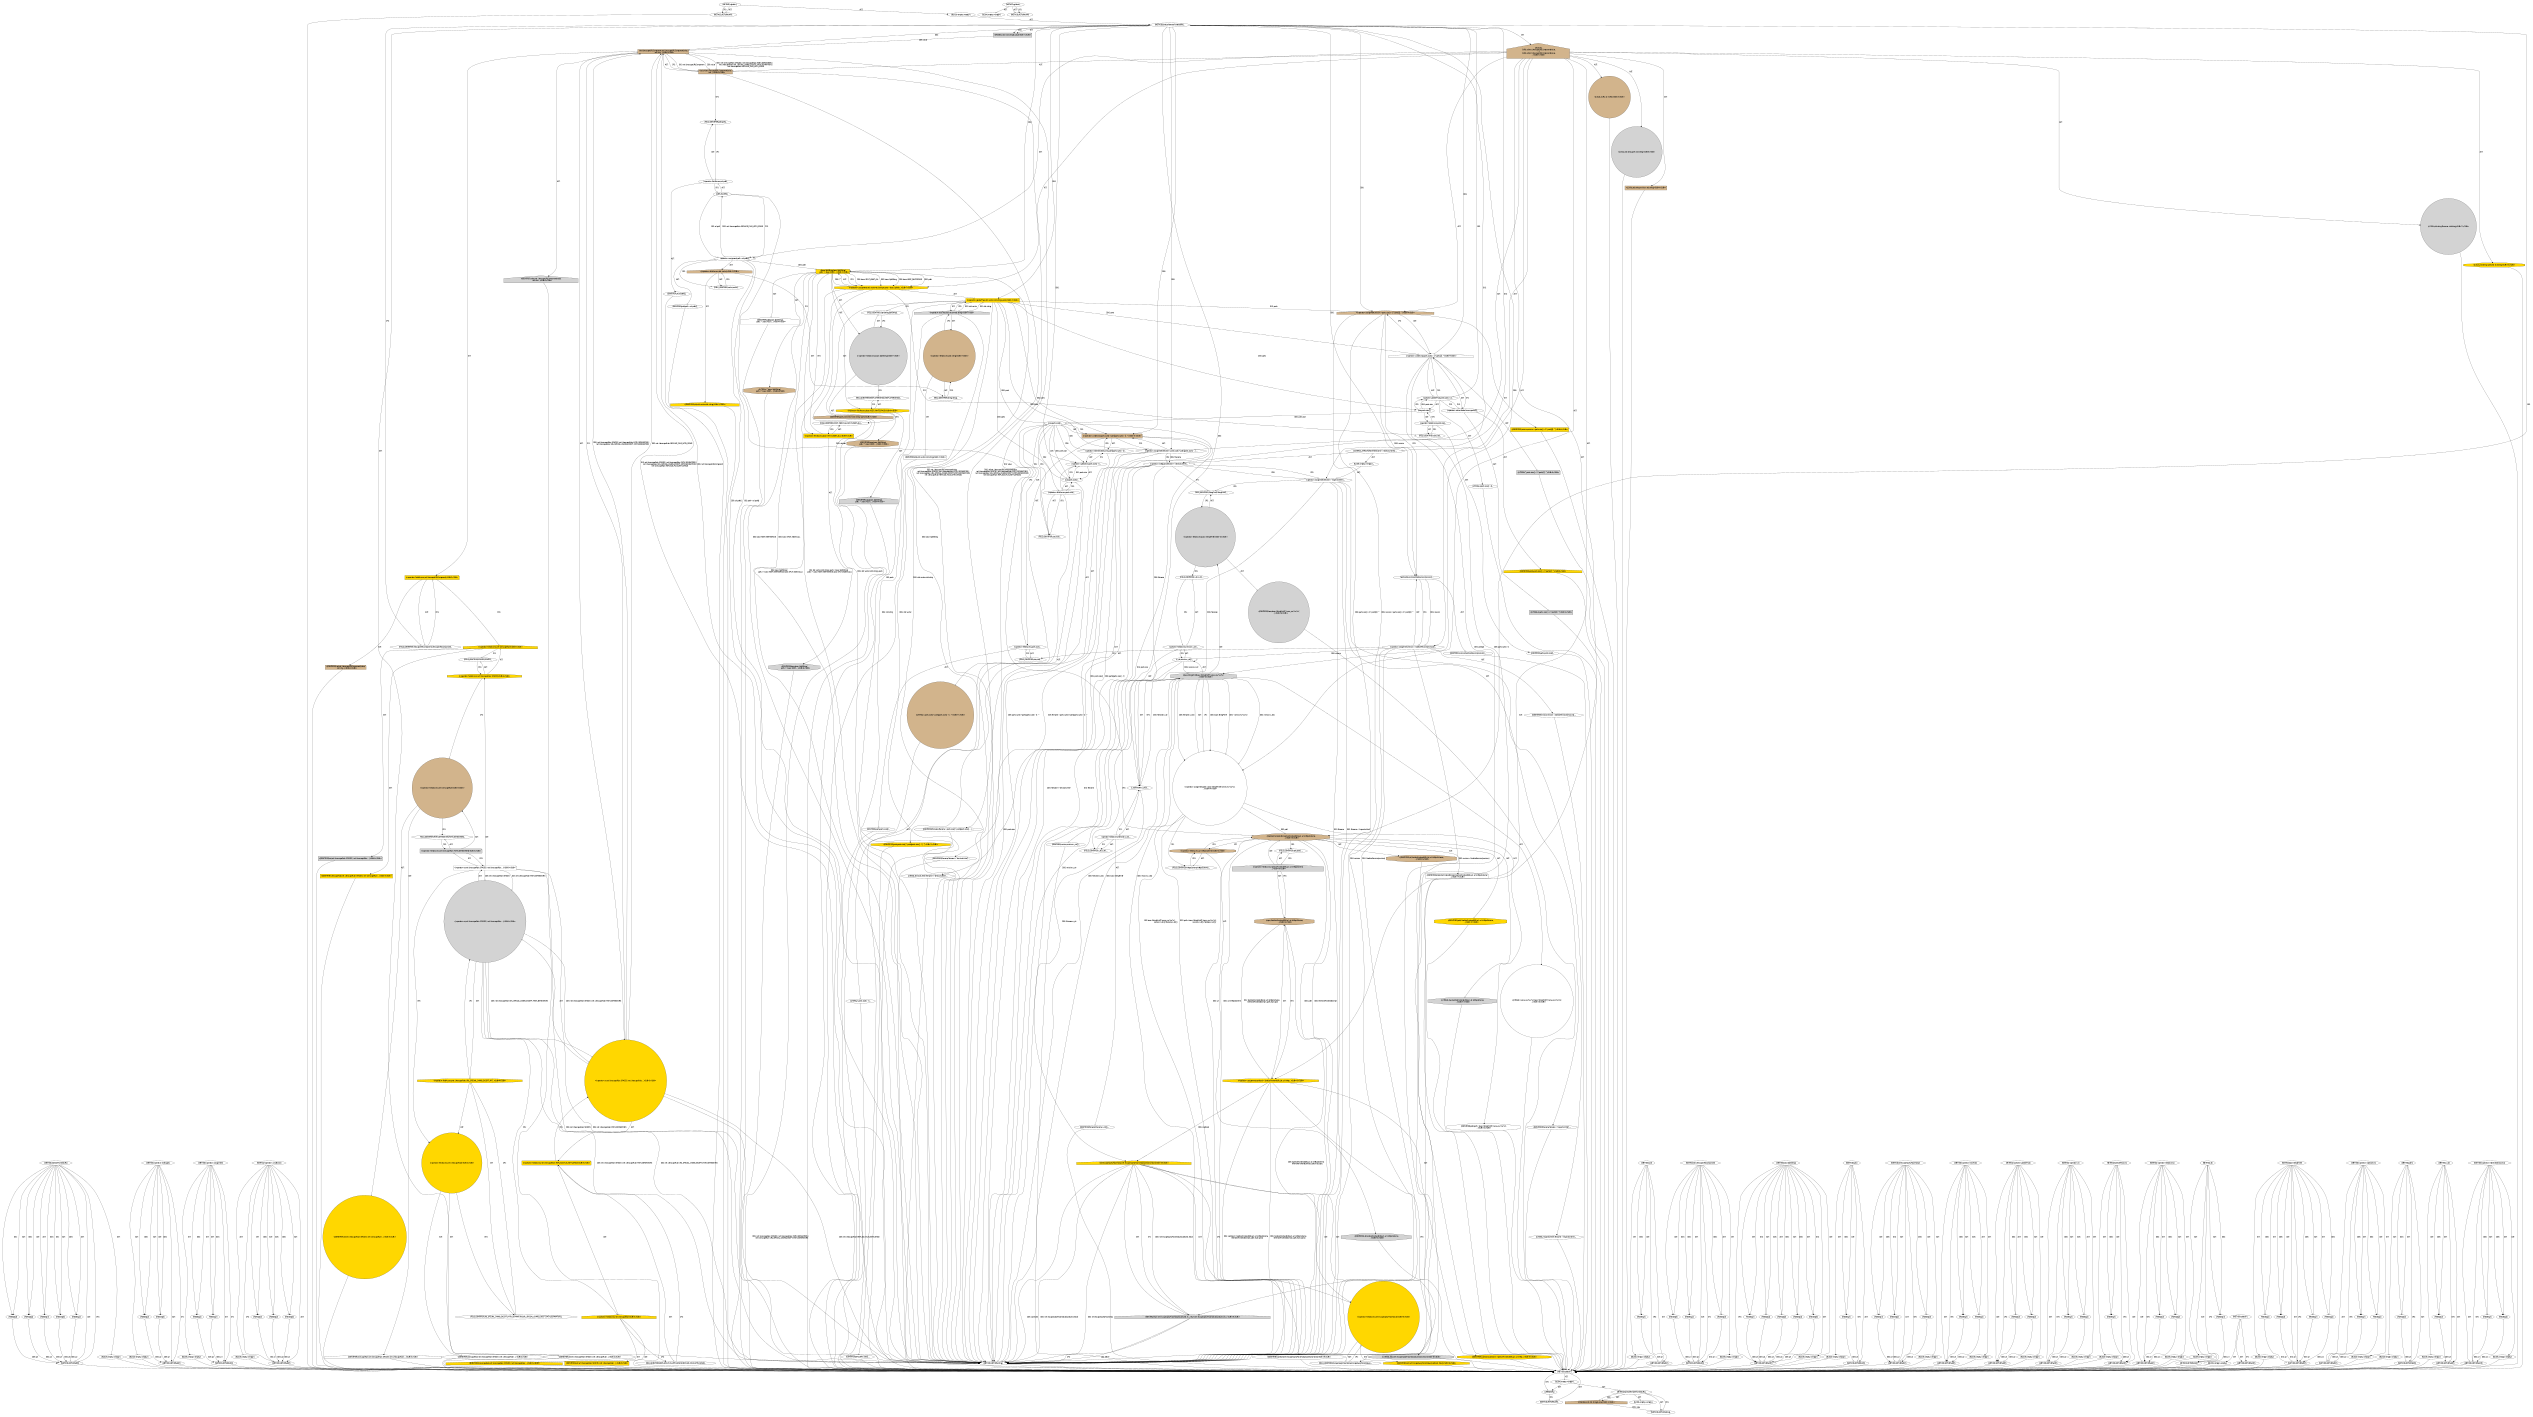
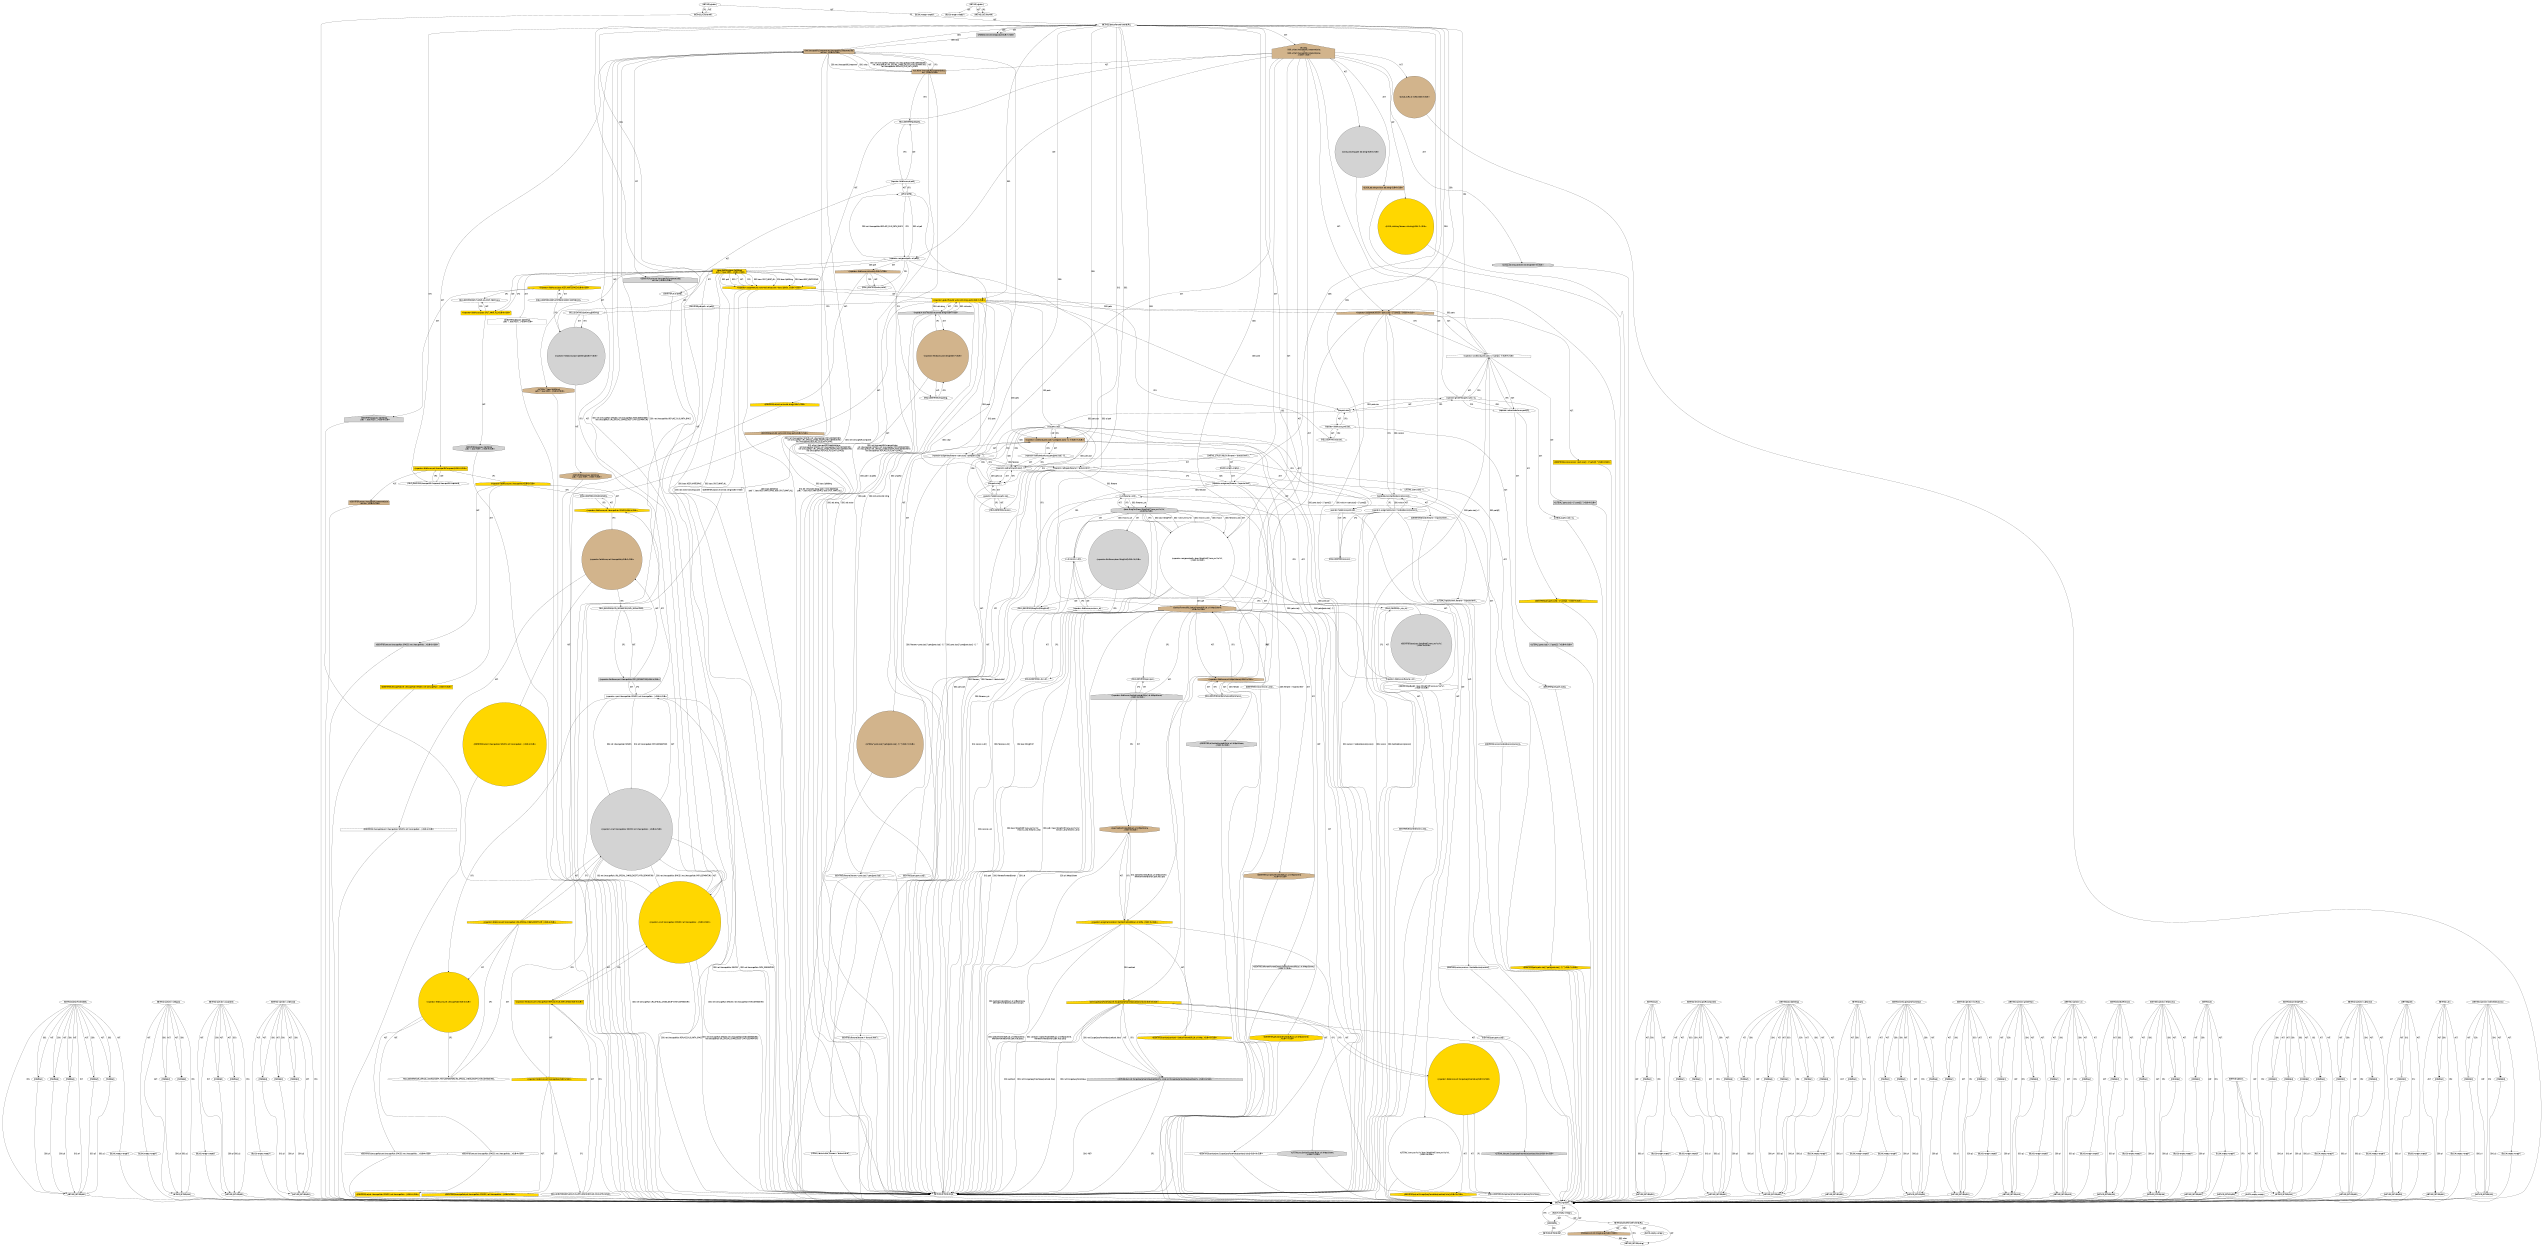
(2448, 227) -> (1406, 226)
(2494, 265) -> (1523, 265)
(878, 390) -> (555, 318)
(1204, 500) -> none
